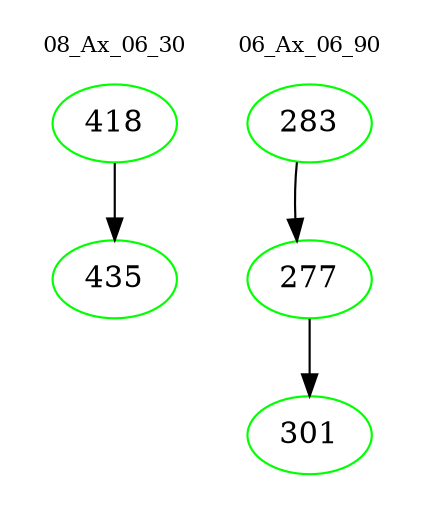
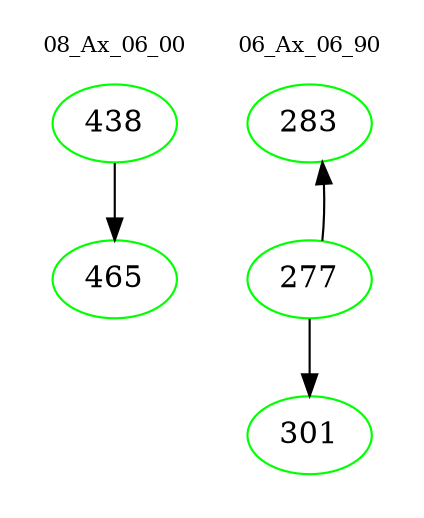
(115, 47) -> (115, 47)
(115, 123) -> (115, 123)
(295, 190) -> (324, 213)
(115, 279) -> (115, 279)
